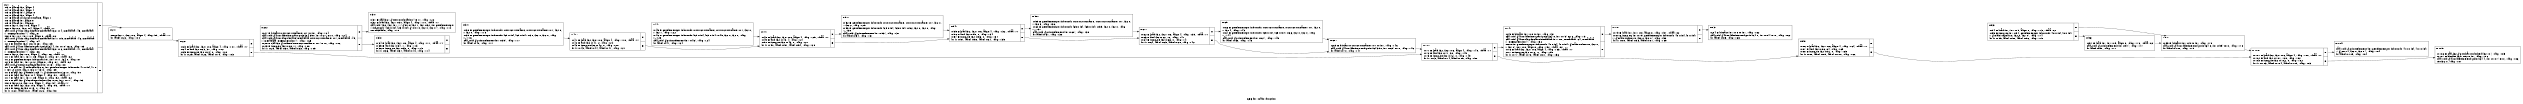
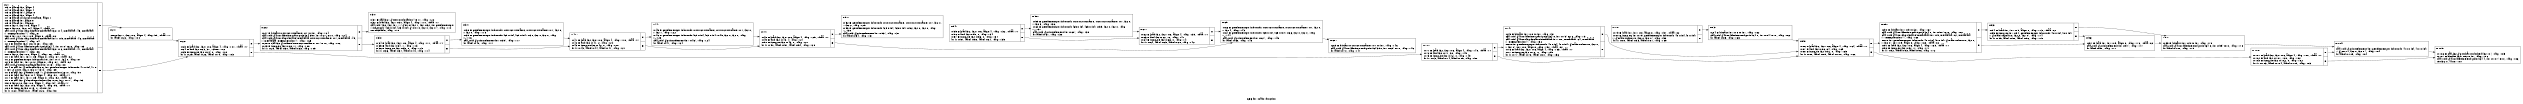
(945, 30) -> none
(1607, 34) -> (1697, 56)
none -> (647, 37)
none -> (1931, 38)
none -> (455, 40)
none -> (1794, 40)
(891, 43) -> (1033, 49)
none -> (256, 44)
(202, 49) -> (203, 49)
none -> (509, 49)
(1418, 49) -> none
(2247, 50) -> (2289, 45)
none -> (2431, 52)
(1270, 53) -> none
(2449, 61) -> (2449, 61)
none -> (145, 66)
(27, 88) -> (28, 88)
